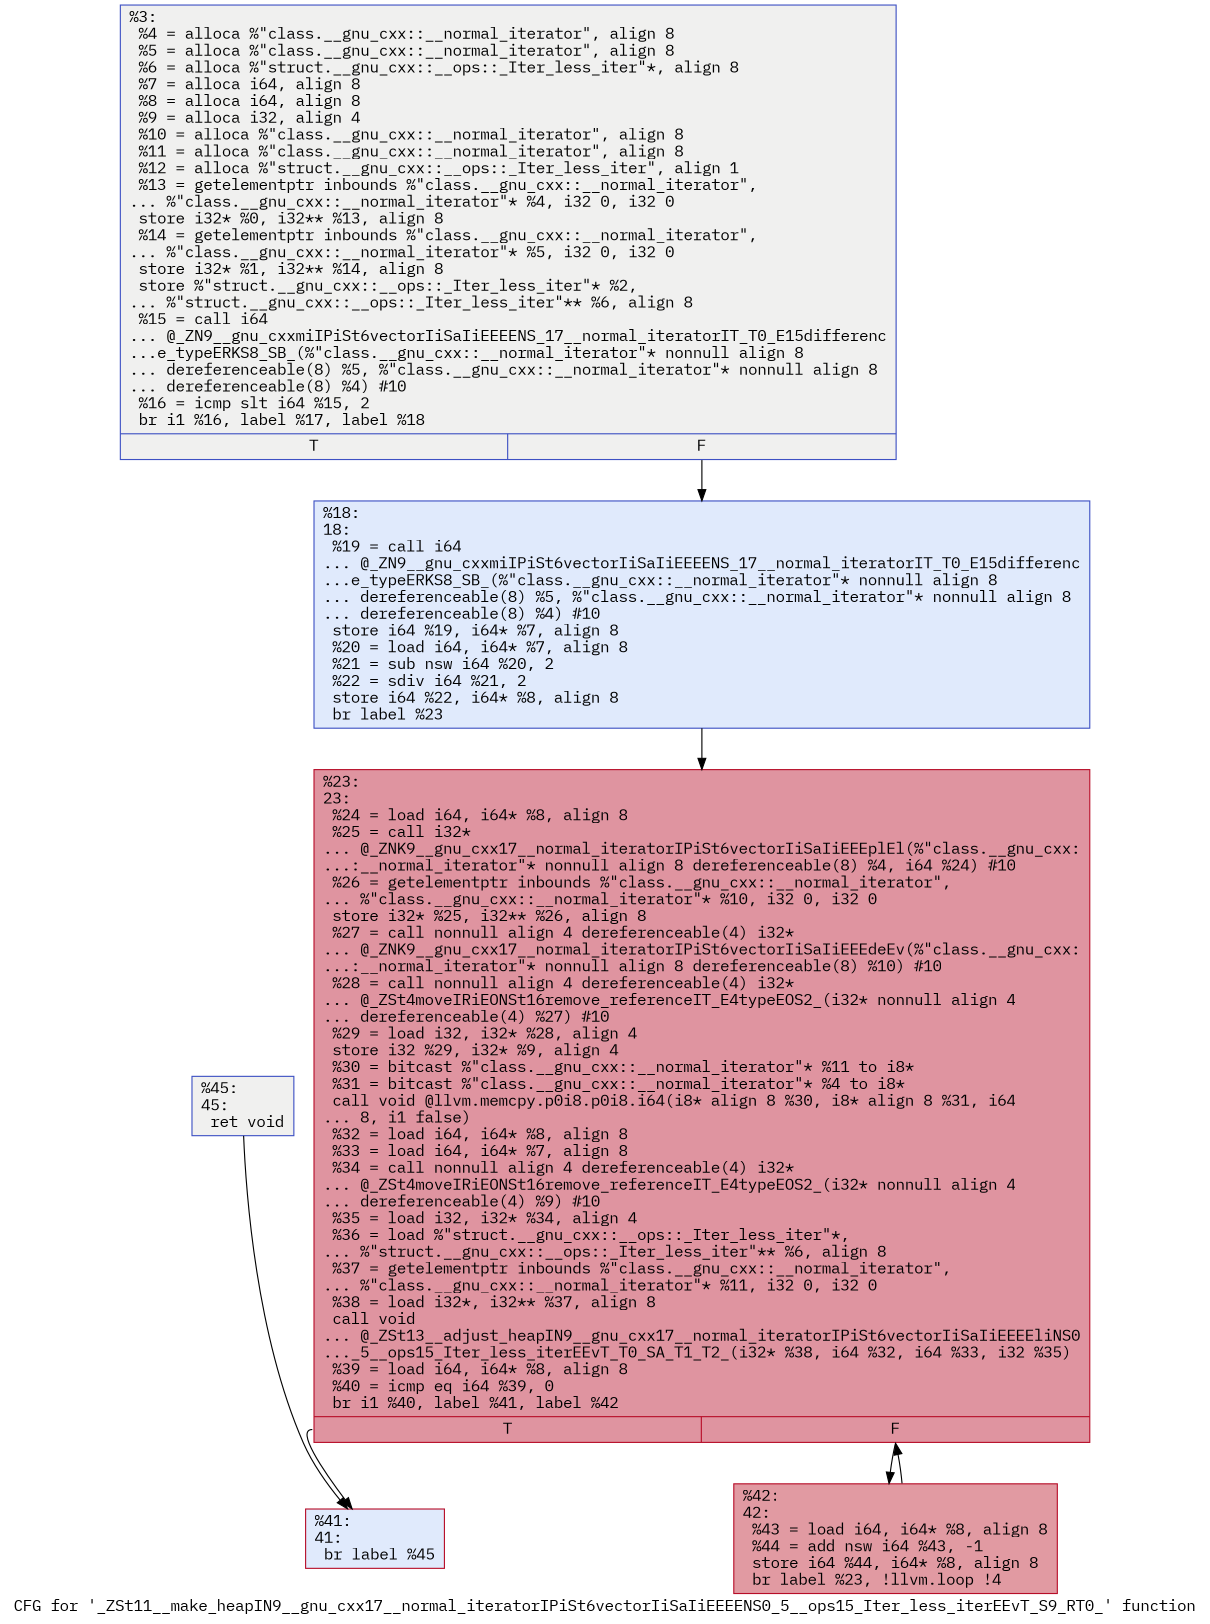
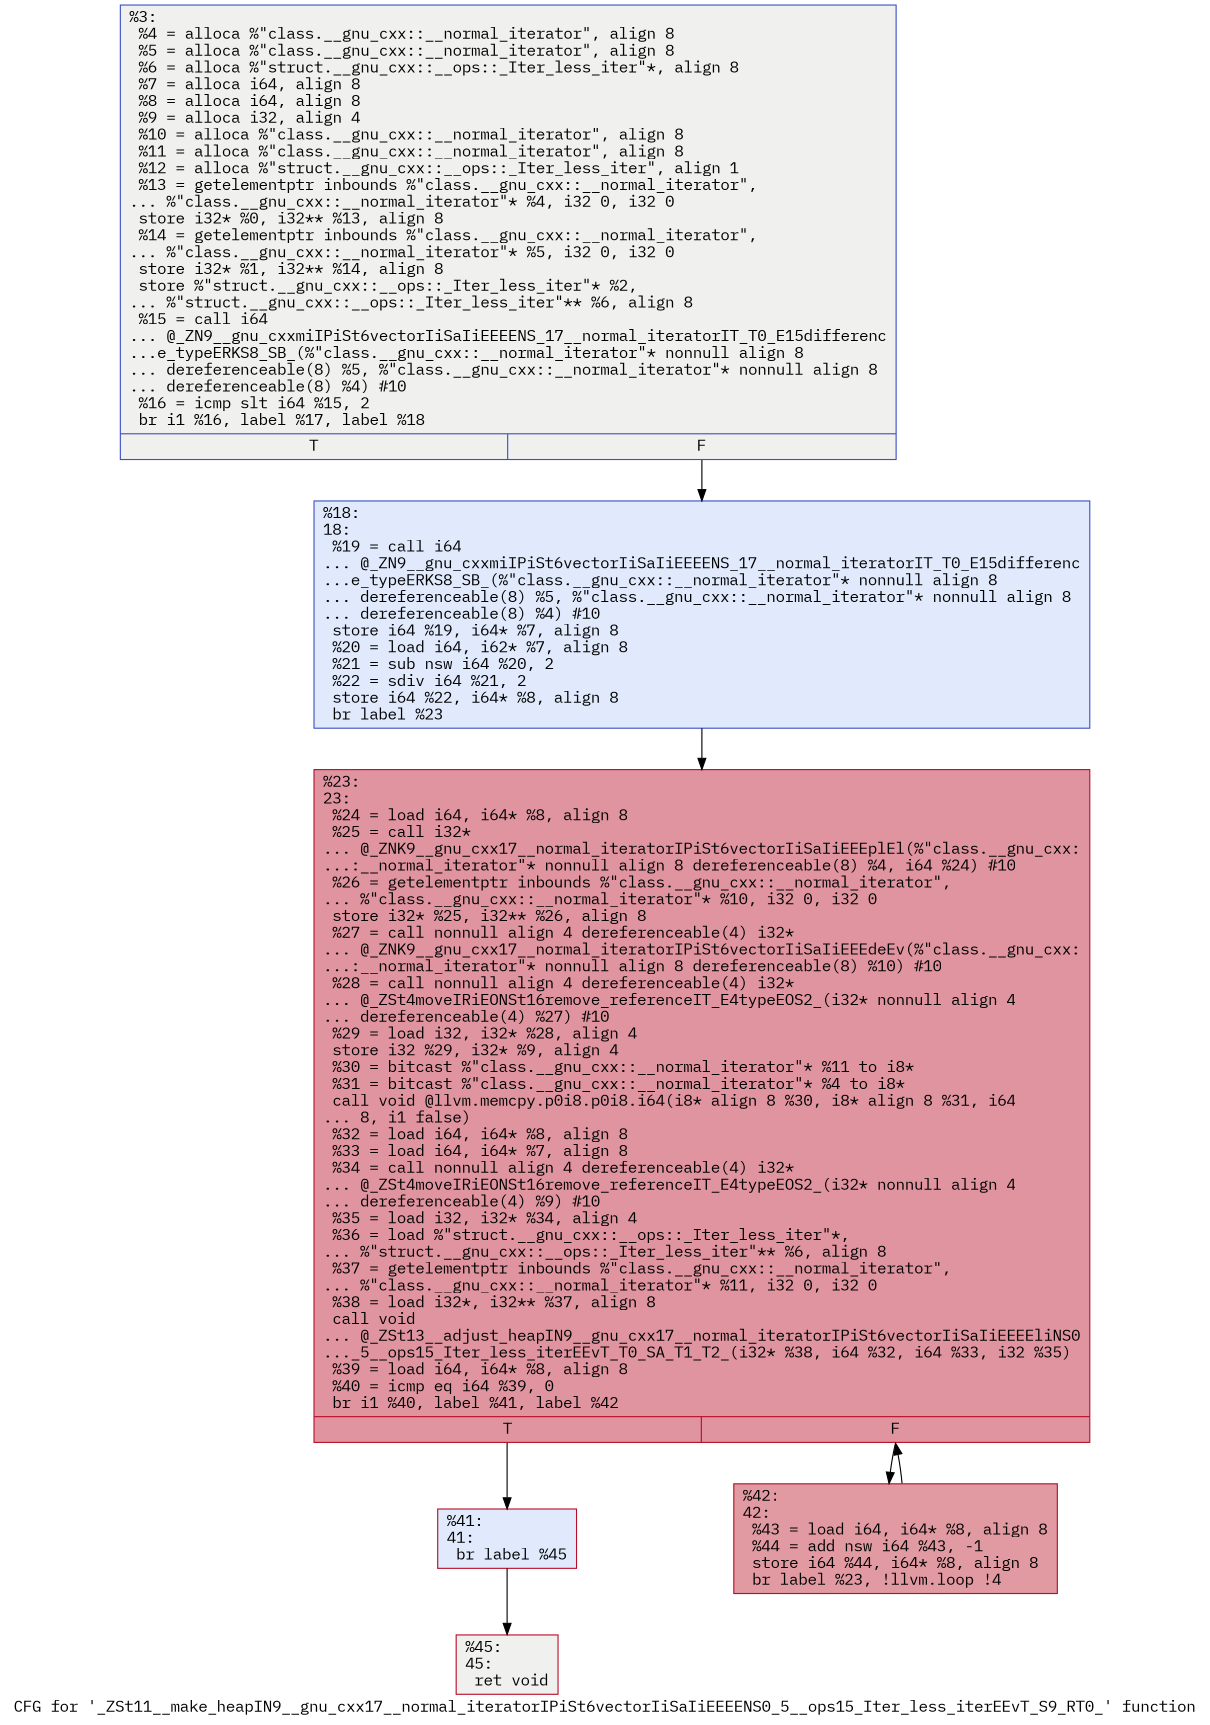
(476, 648) -> (476, 648)
(243, 1106) -> (507, 1665)
(267, 1325) -> (507, 1596)
